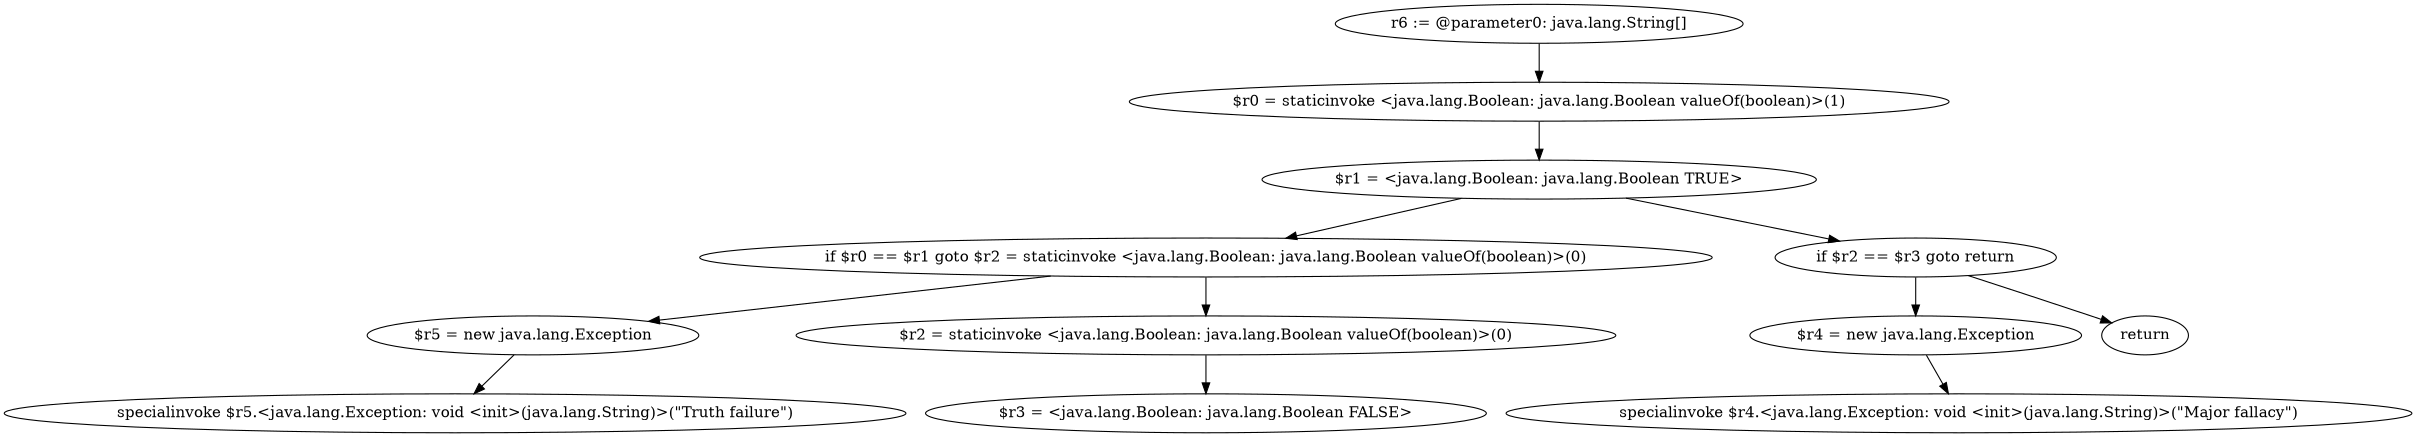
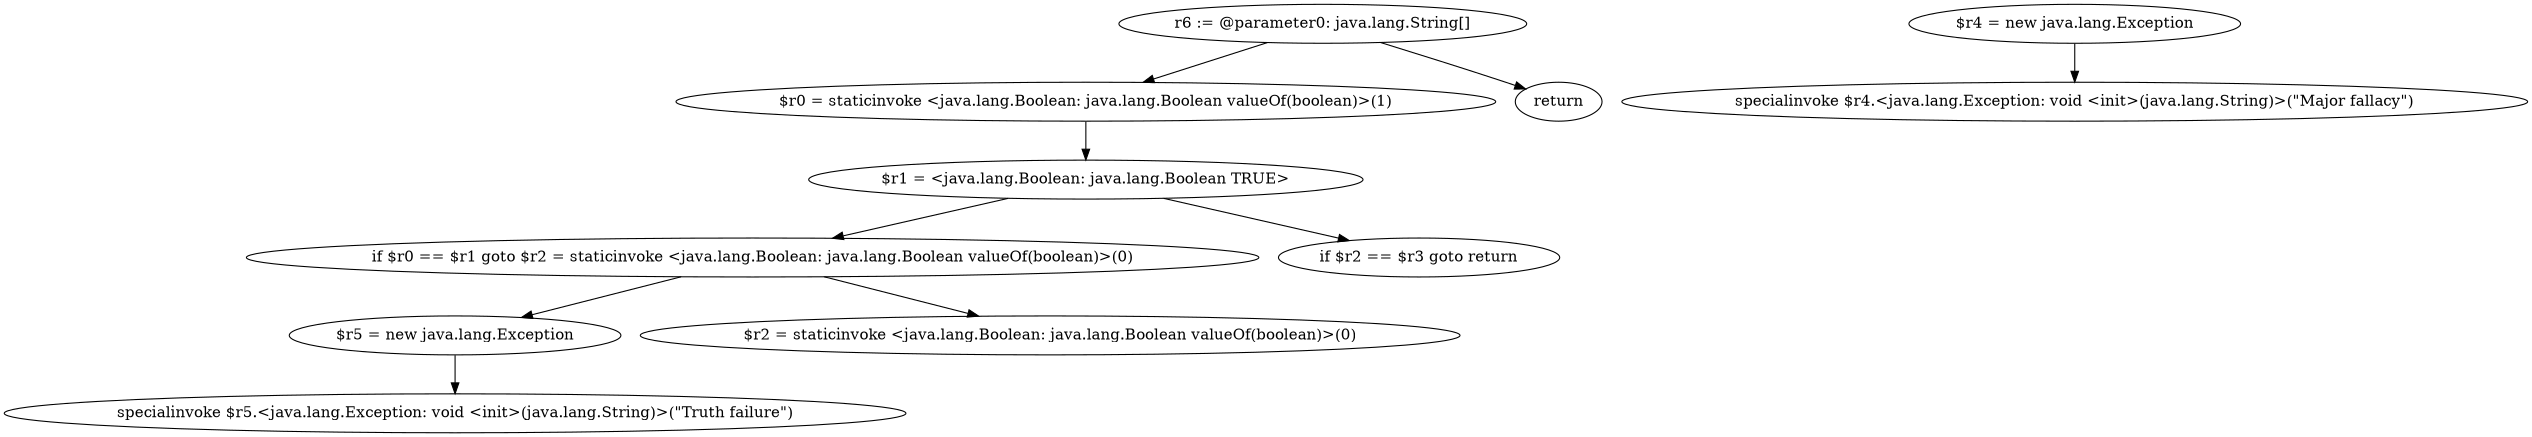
(1916, 291) -> none
(2035, 297) -> (1448, 64)
(1206, 413) -> none
